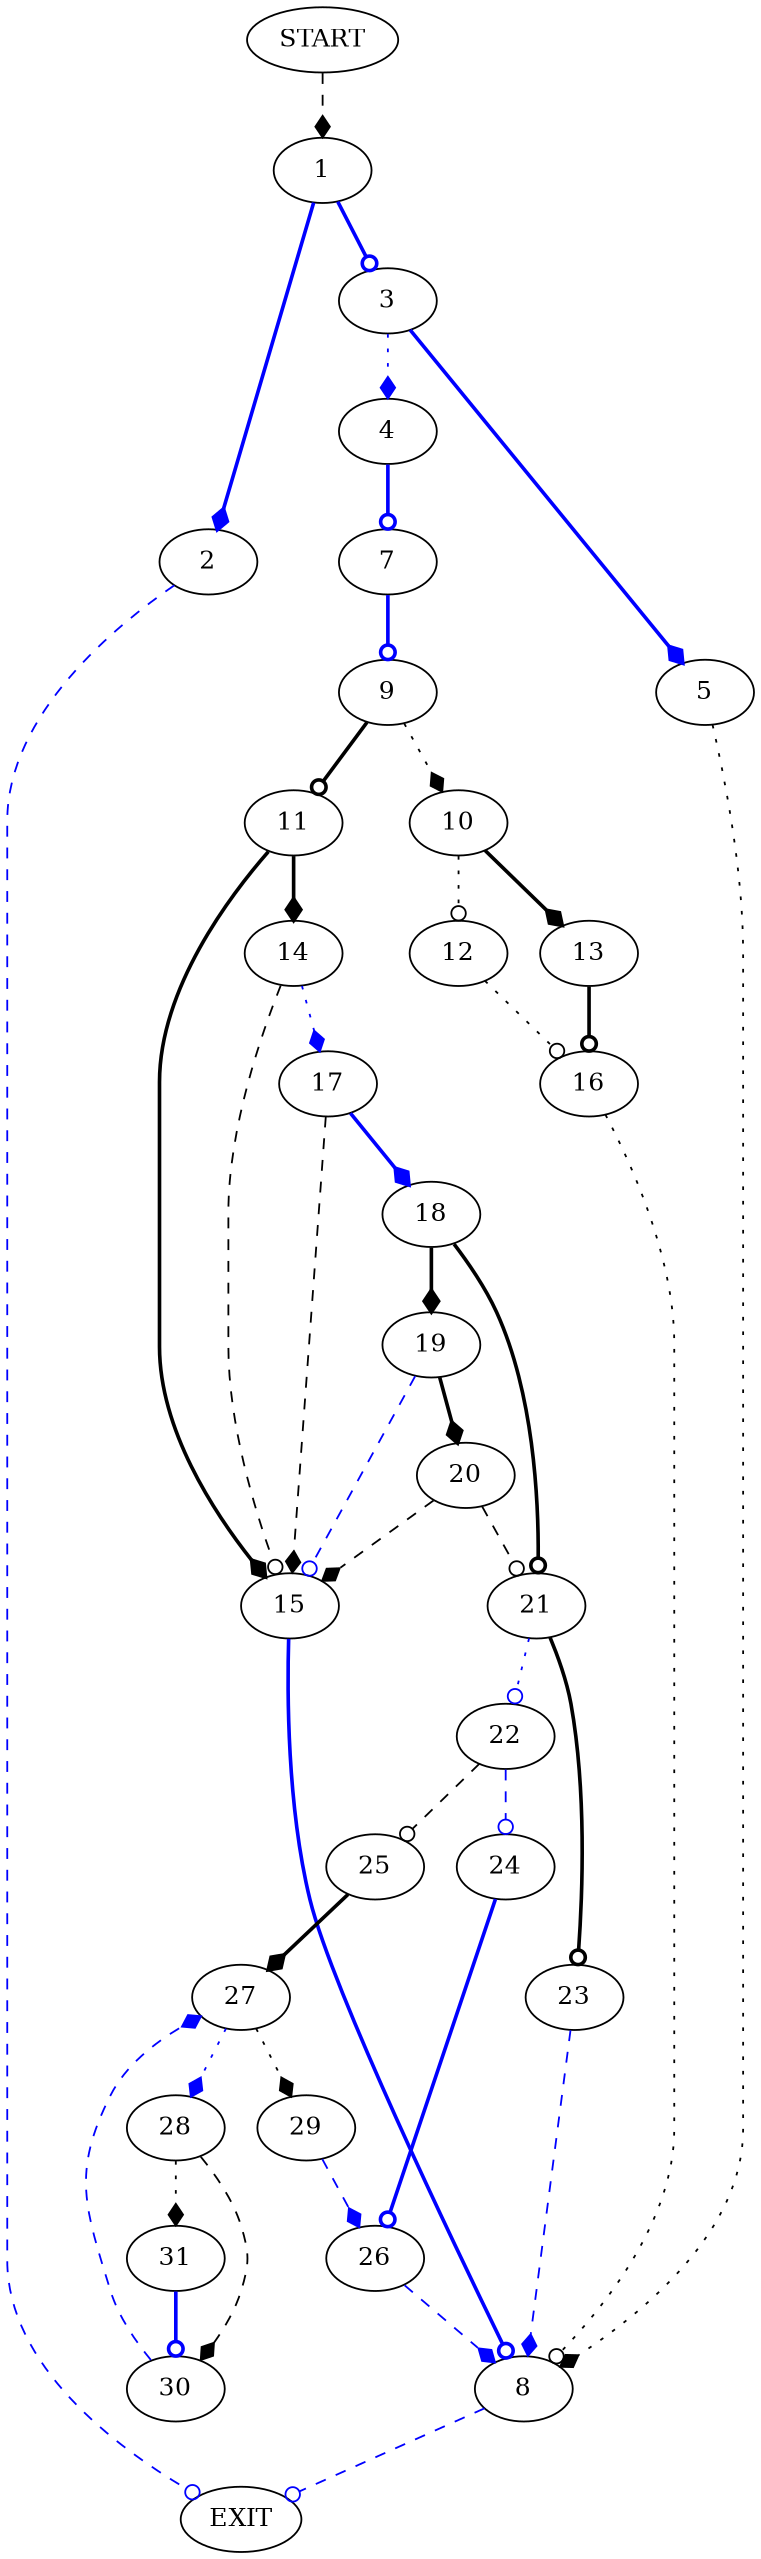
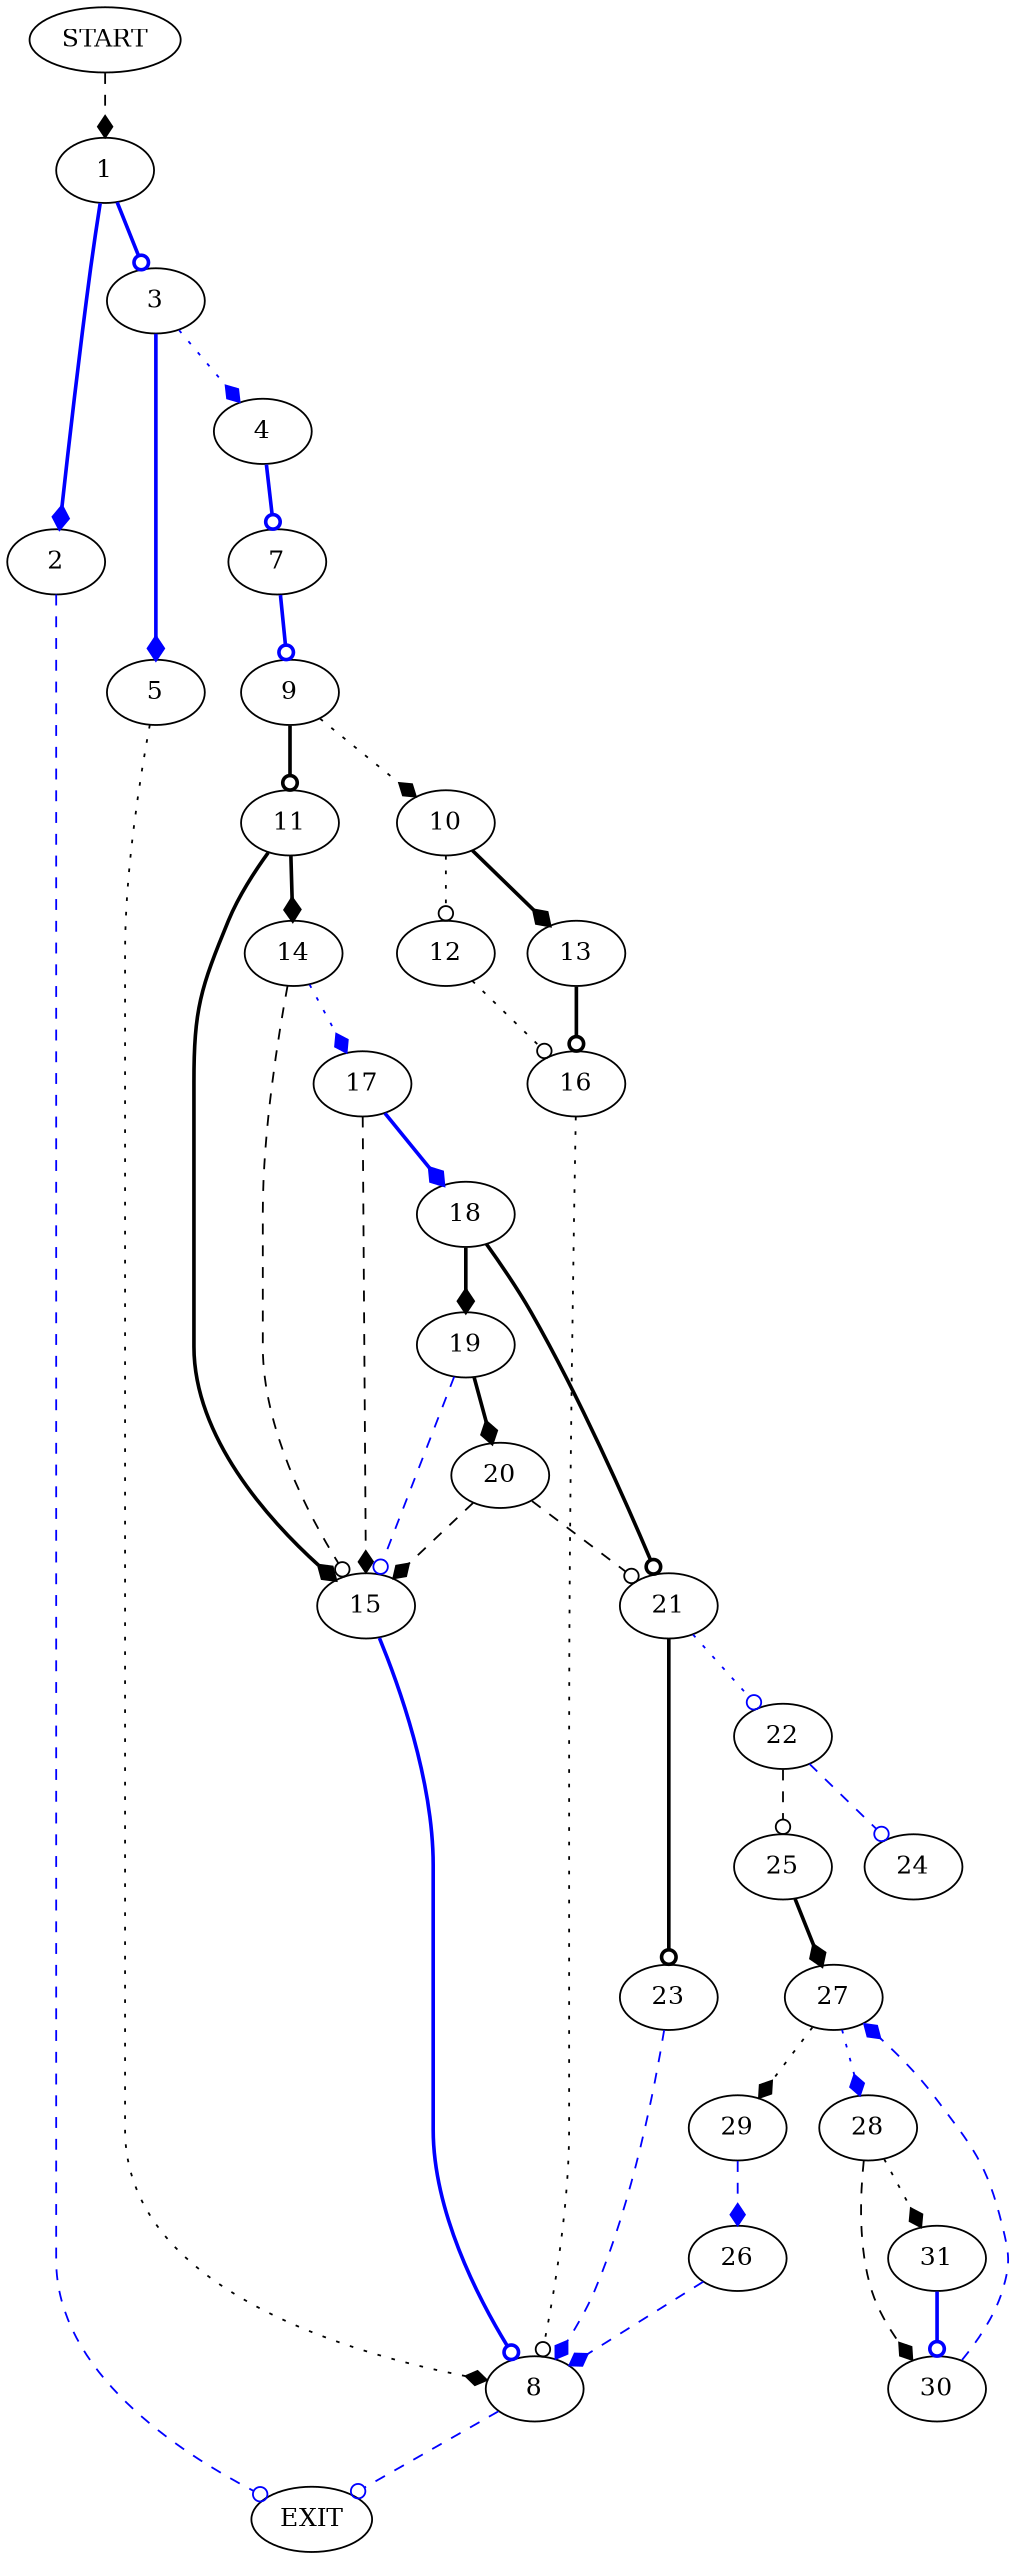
(443, 2056) -> none
